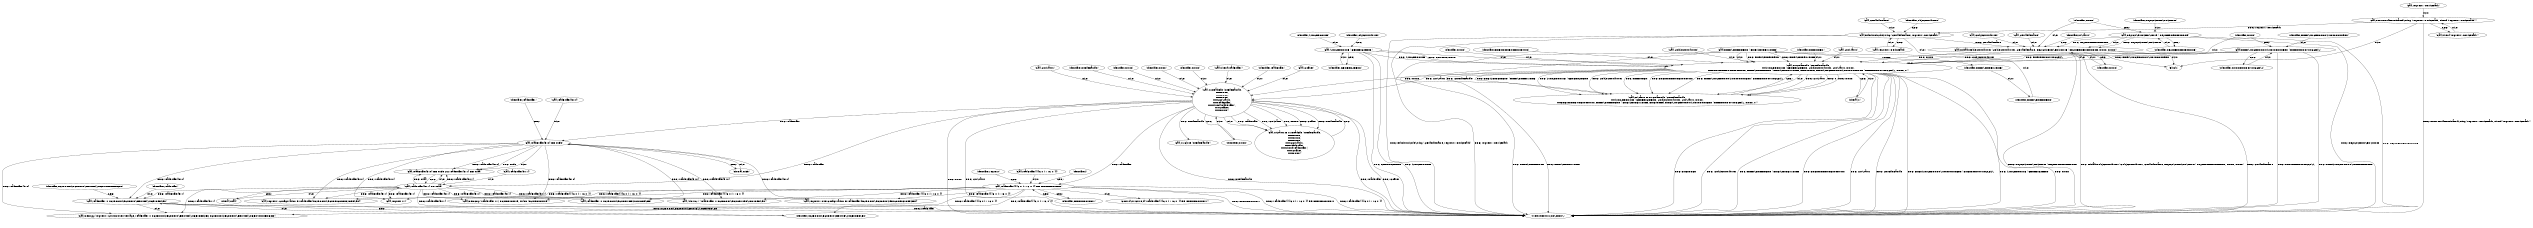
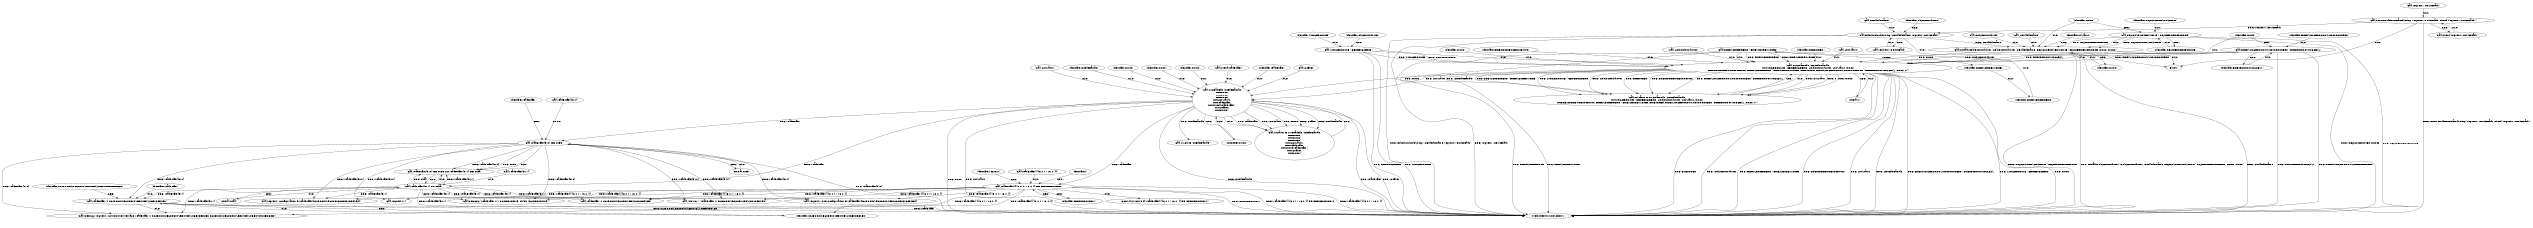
(1345, 68) -> none
(2242, 68) -> (2242, 68)
(557, 121) -> (557, 121)
(392, 190) -> none
none -> (818, 192)
none -> (943, 208)
